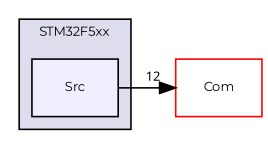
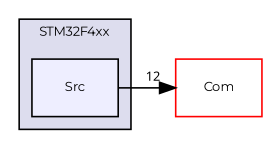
(75, 33) -> (75, 33)
